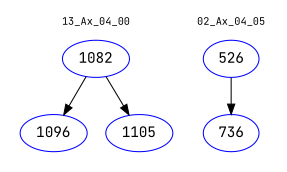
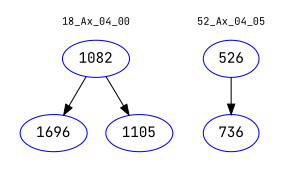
(96, 22) -> (96, 22)
(232, 22) -> (232, 22)
(54, 133) -> (54, 133)
